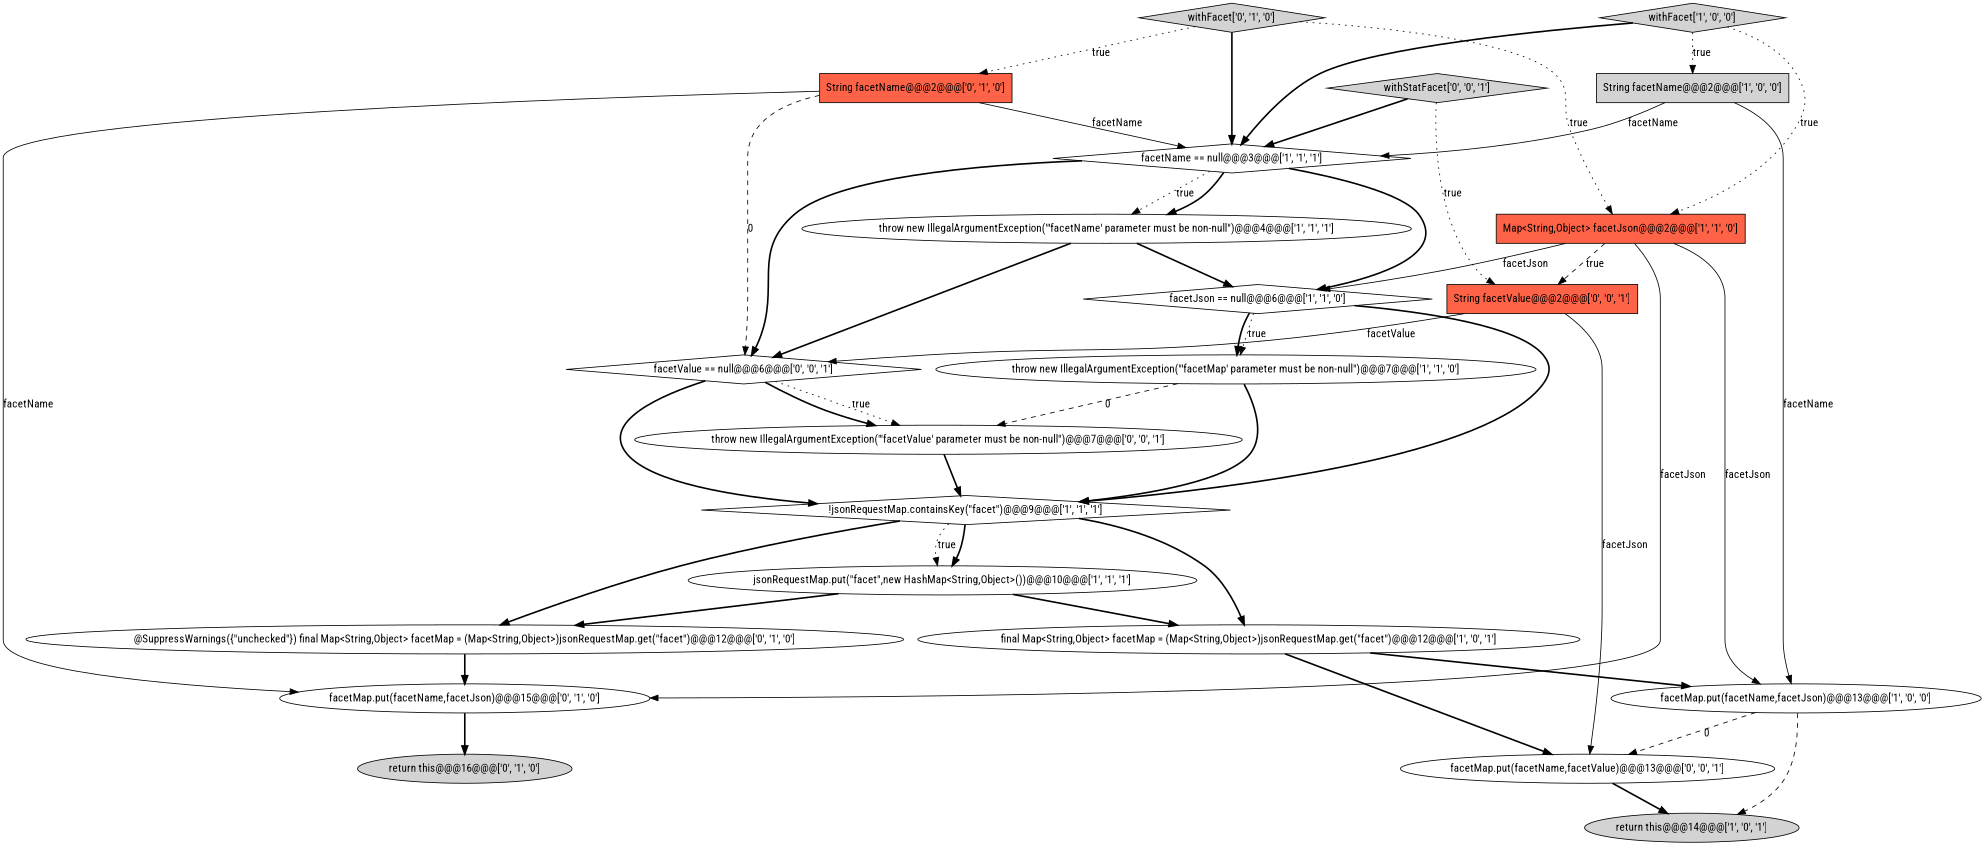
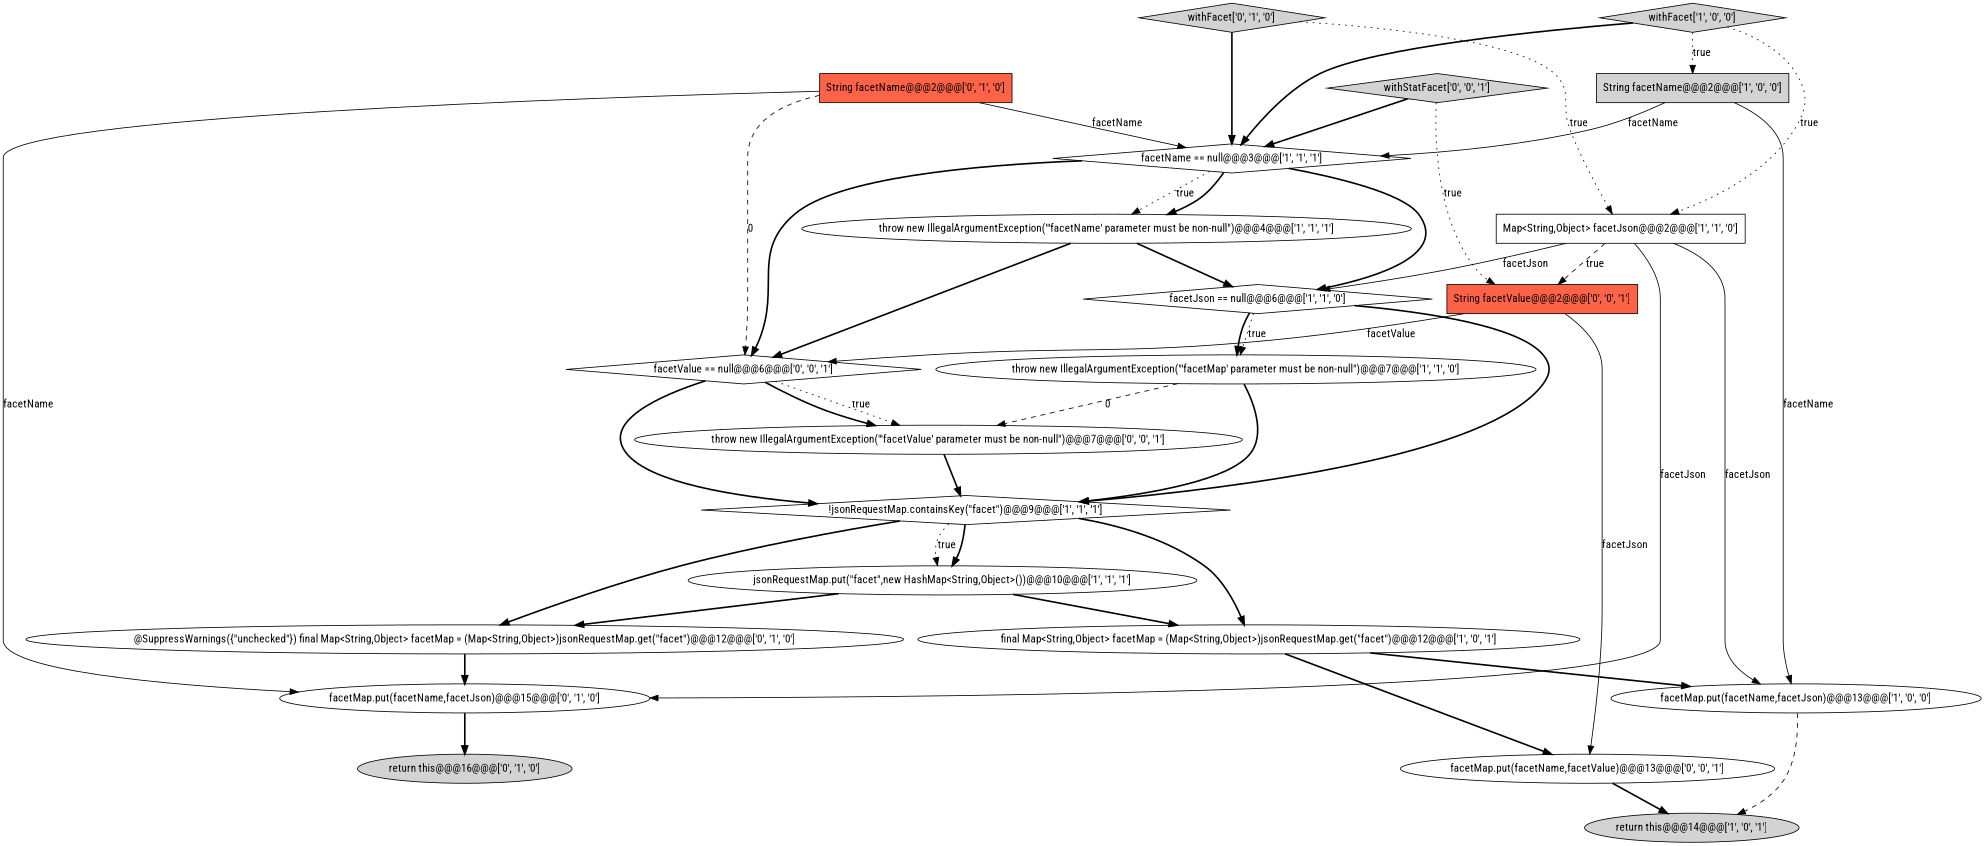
(1091, 49) -> none
(1621, 229) -> (1621, 229)
(1696, 732) -> none
